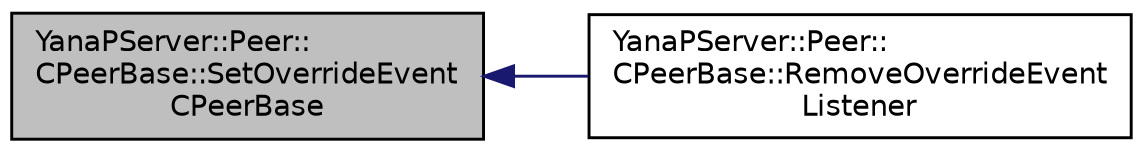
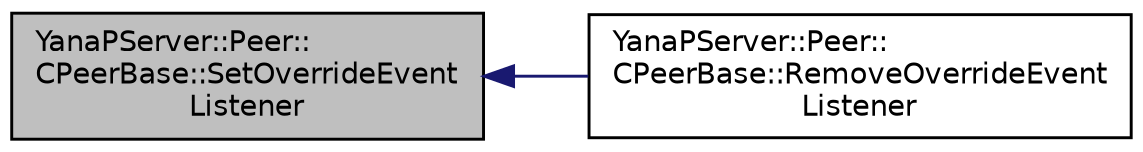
(248, 76) -> (248, 76)
